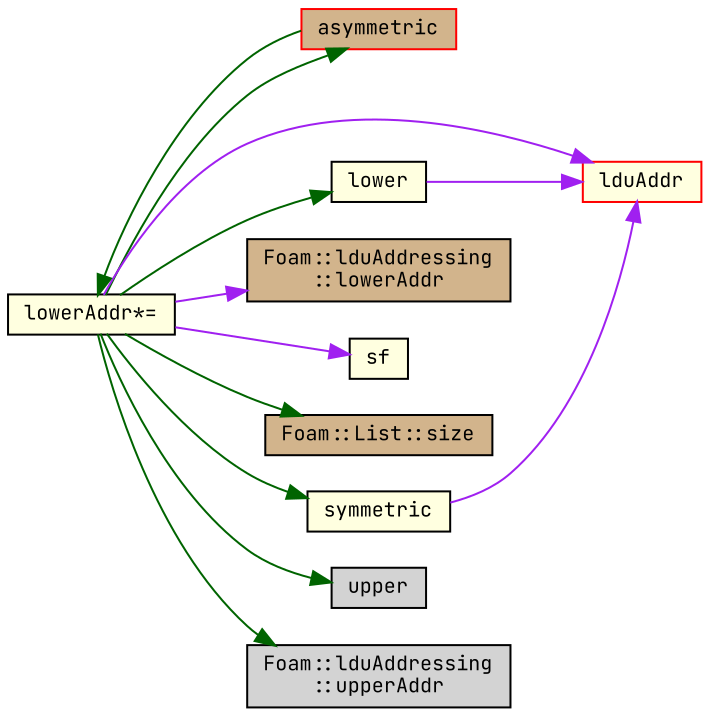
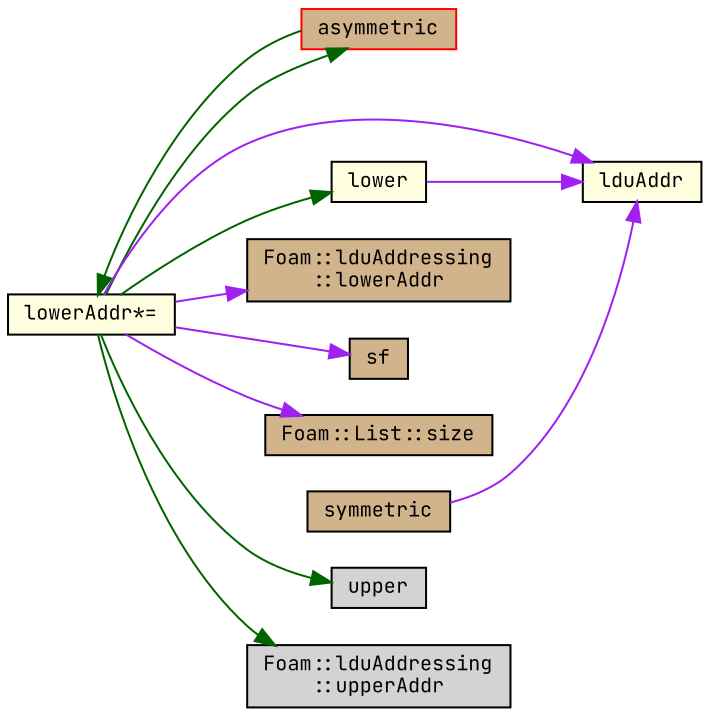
(642, 182) -> (642, 182)
(379, 359) -> (379, 359)
(201, 376) -> (201, 376)
(187, 426) -> none
(379, 511) -> (379, 511)
